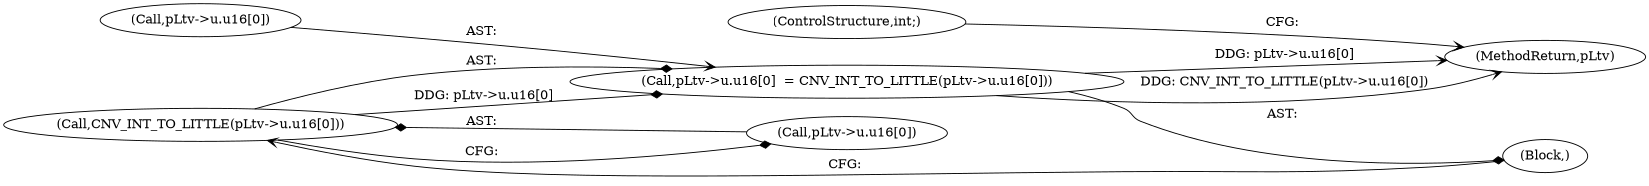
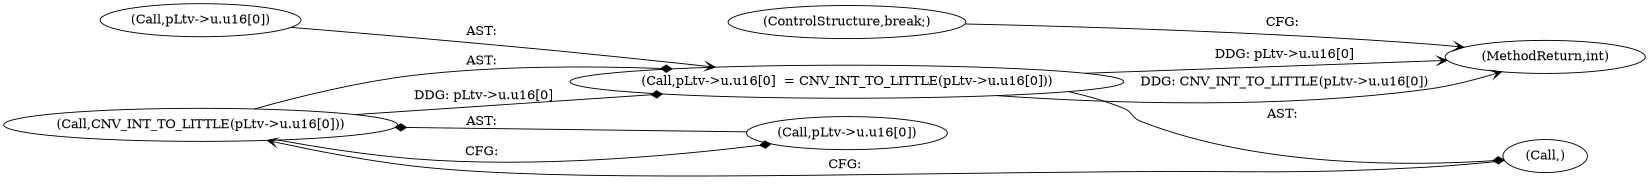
(847, 22) -> (847, 22)
(1545, 57) -> (1545, 57)
(1545, 156) -> (1545, 156)
